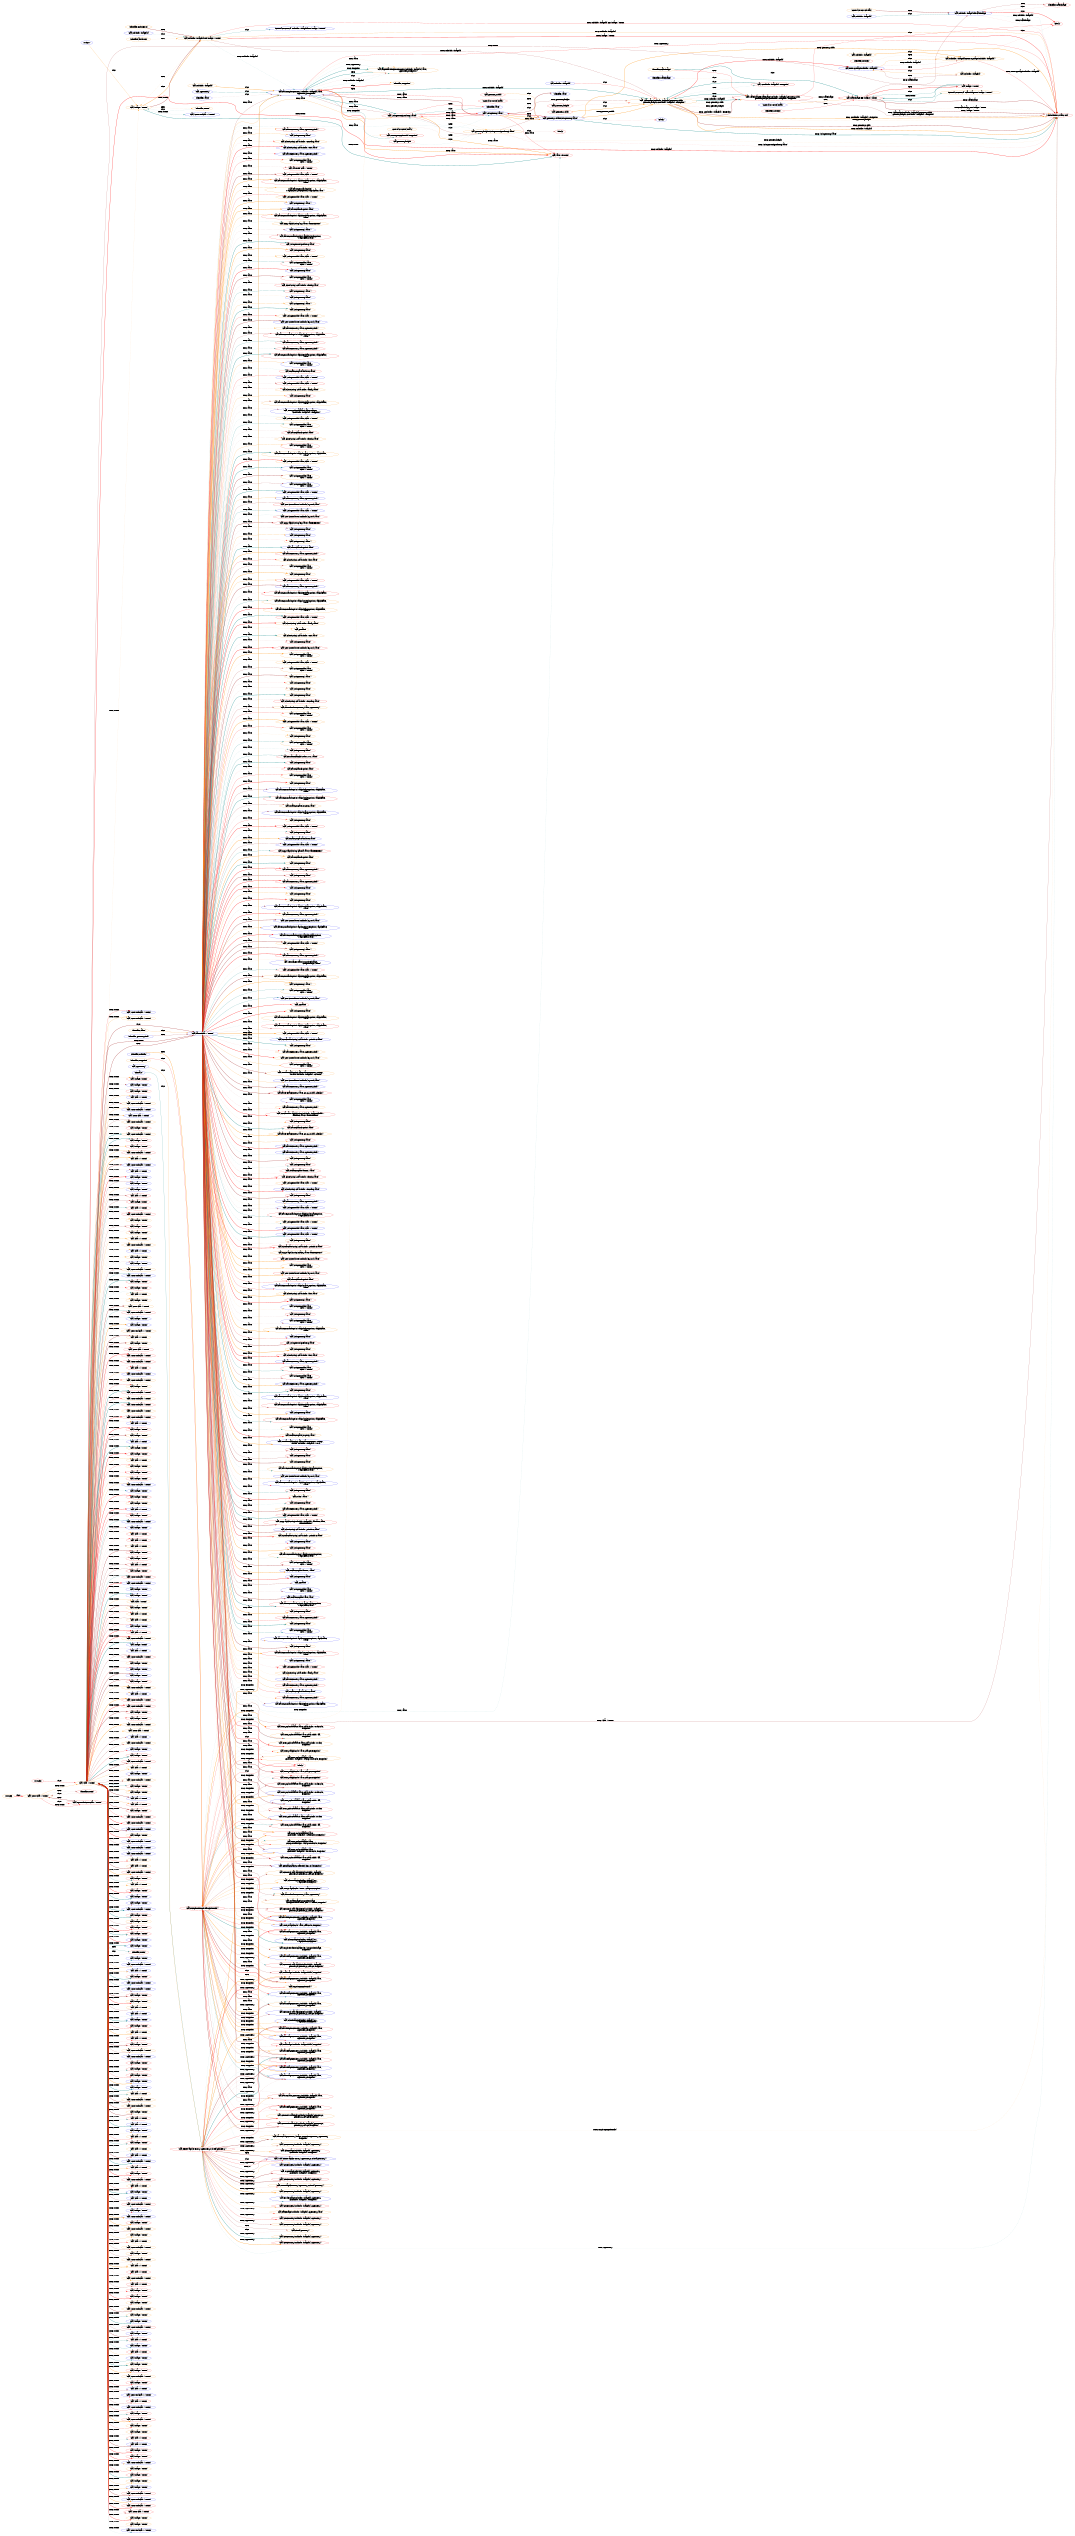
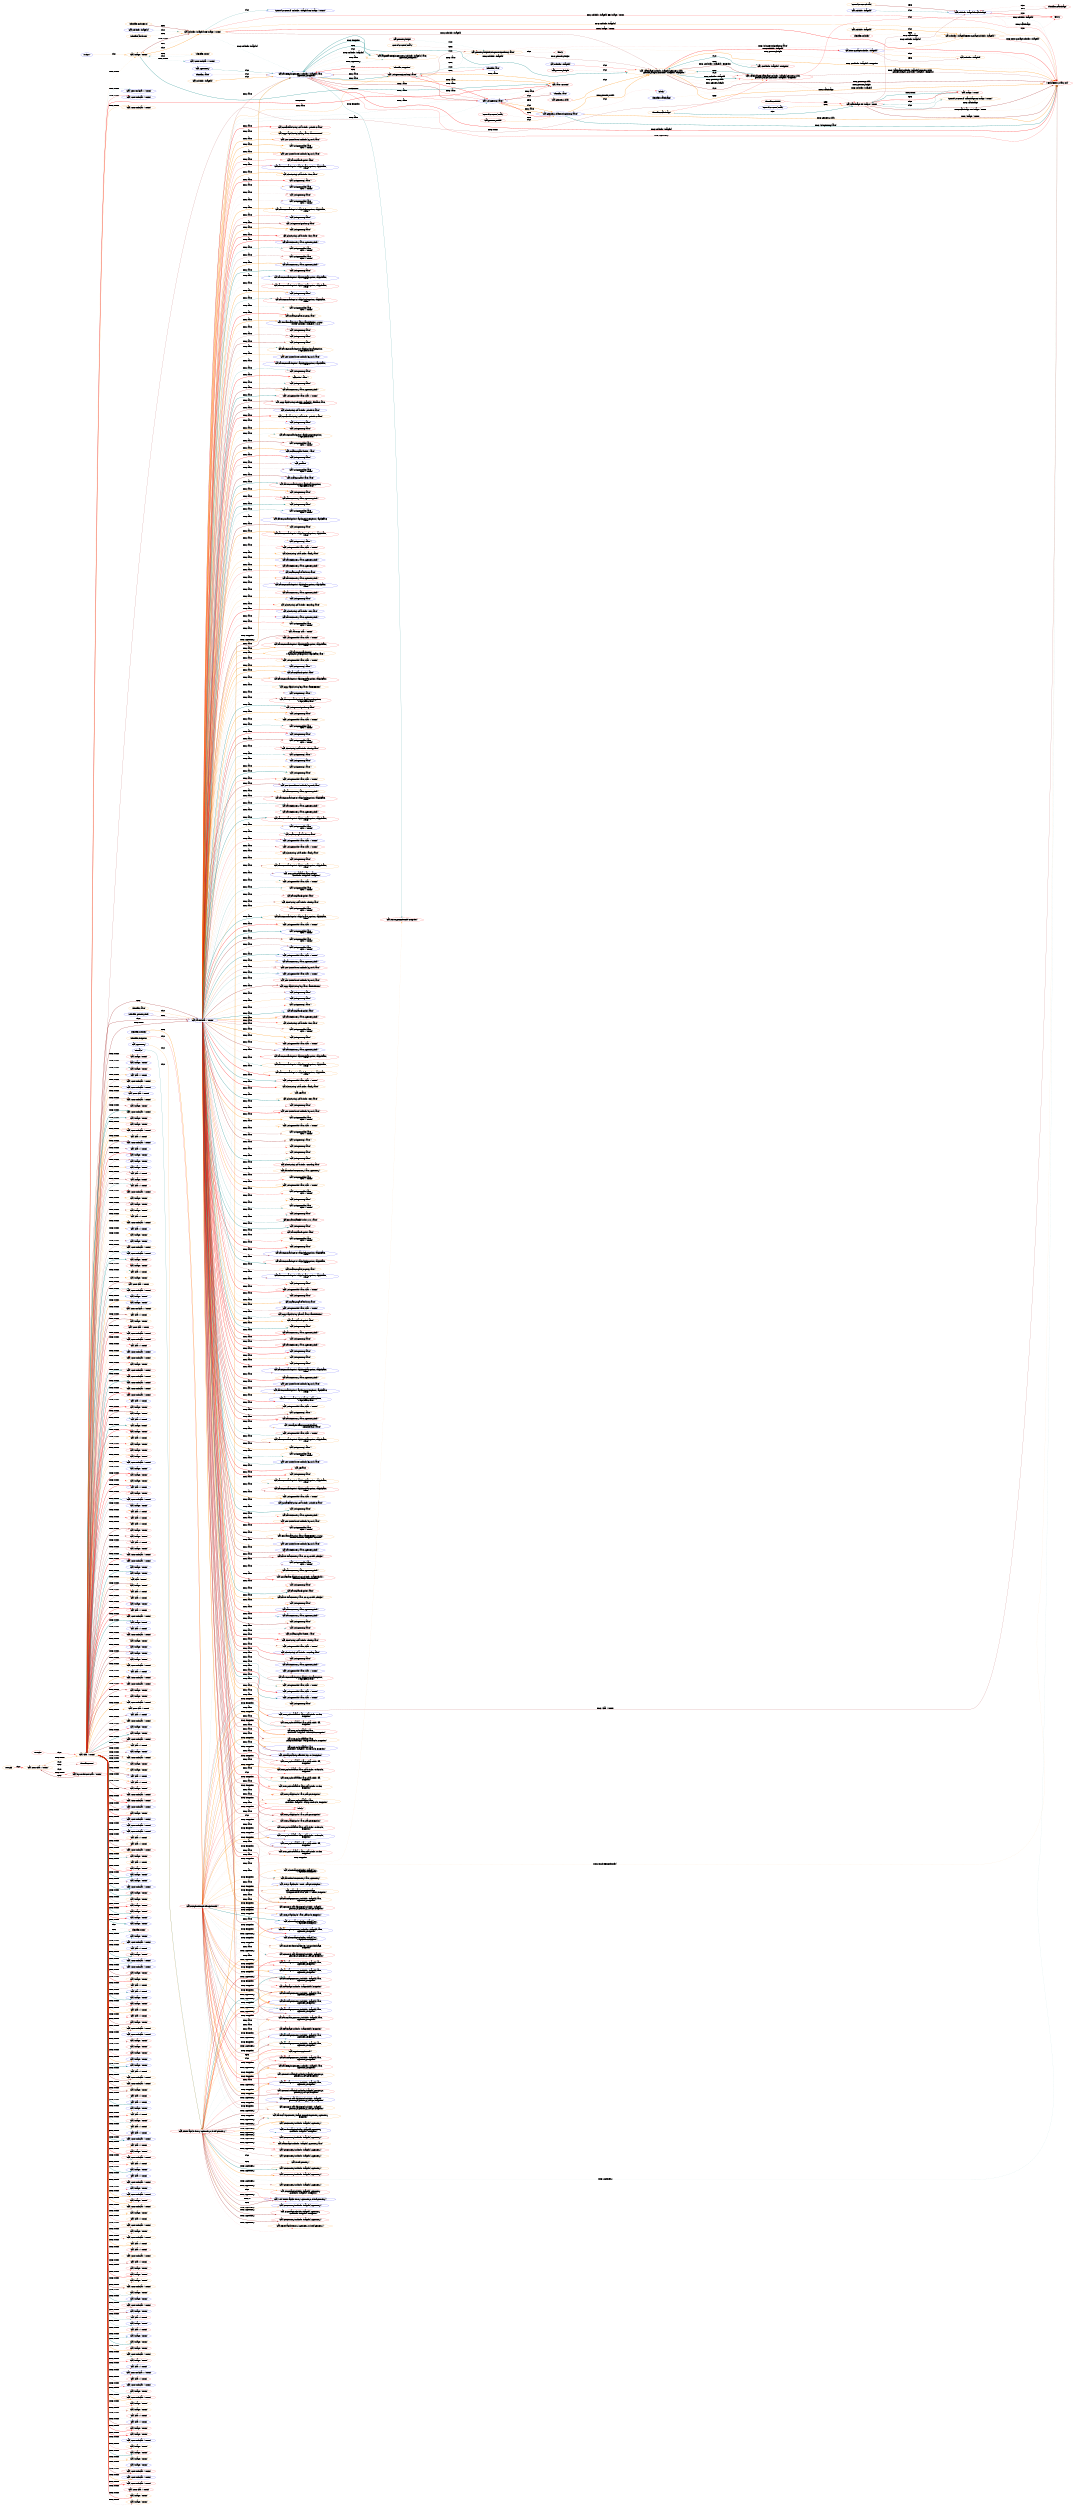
(923, 69) -> none
